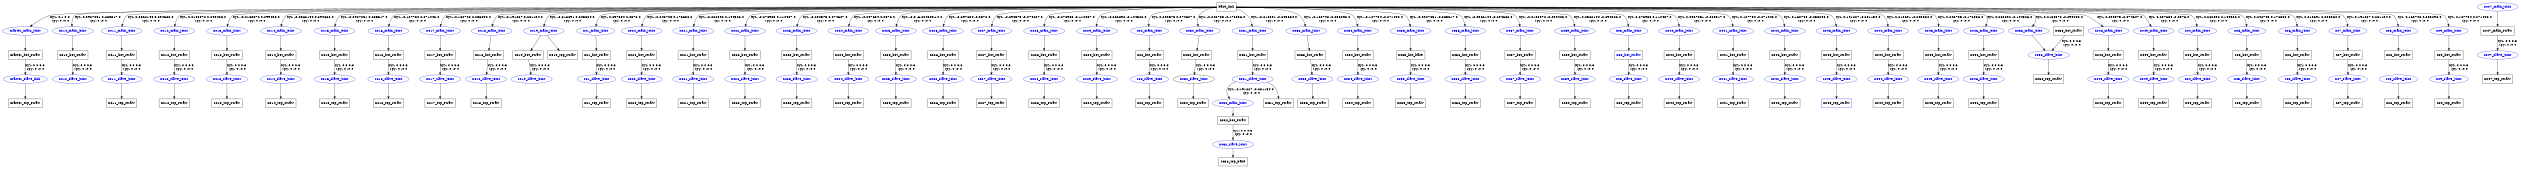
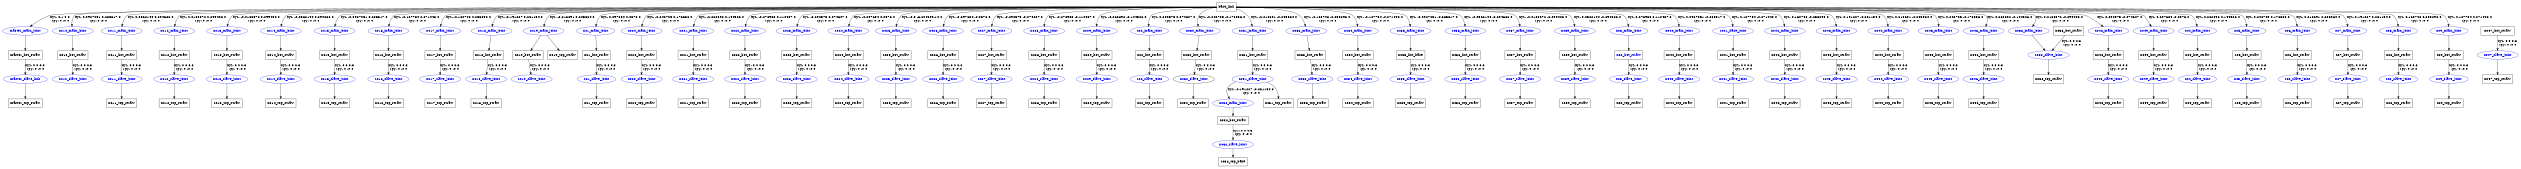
(2498, 7) -> none
(1733, 31) -> (1733, 31)
(2498, 31) -> (2498, 31)
none -> (848, 42)
(1939, 42) -> none
none -> (2398, 66)
(1837, 103) -> (1837, 103)
